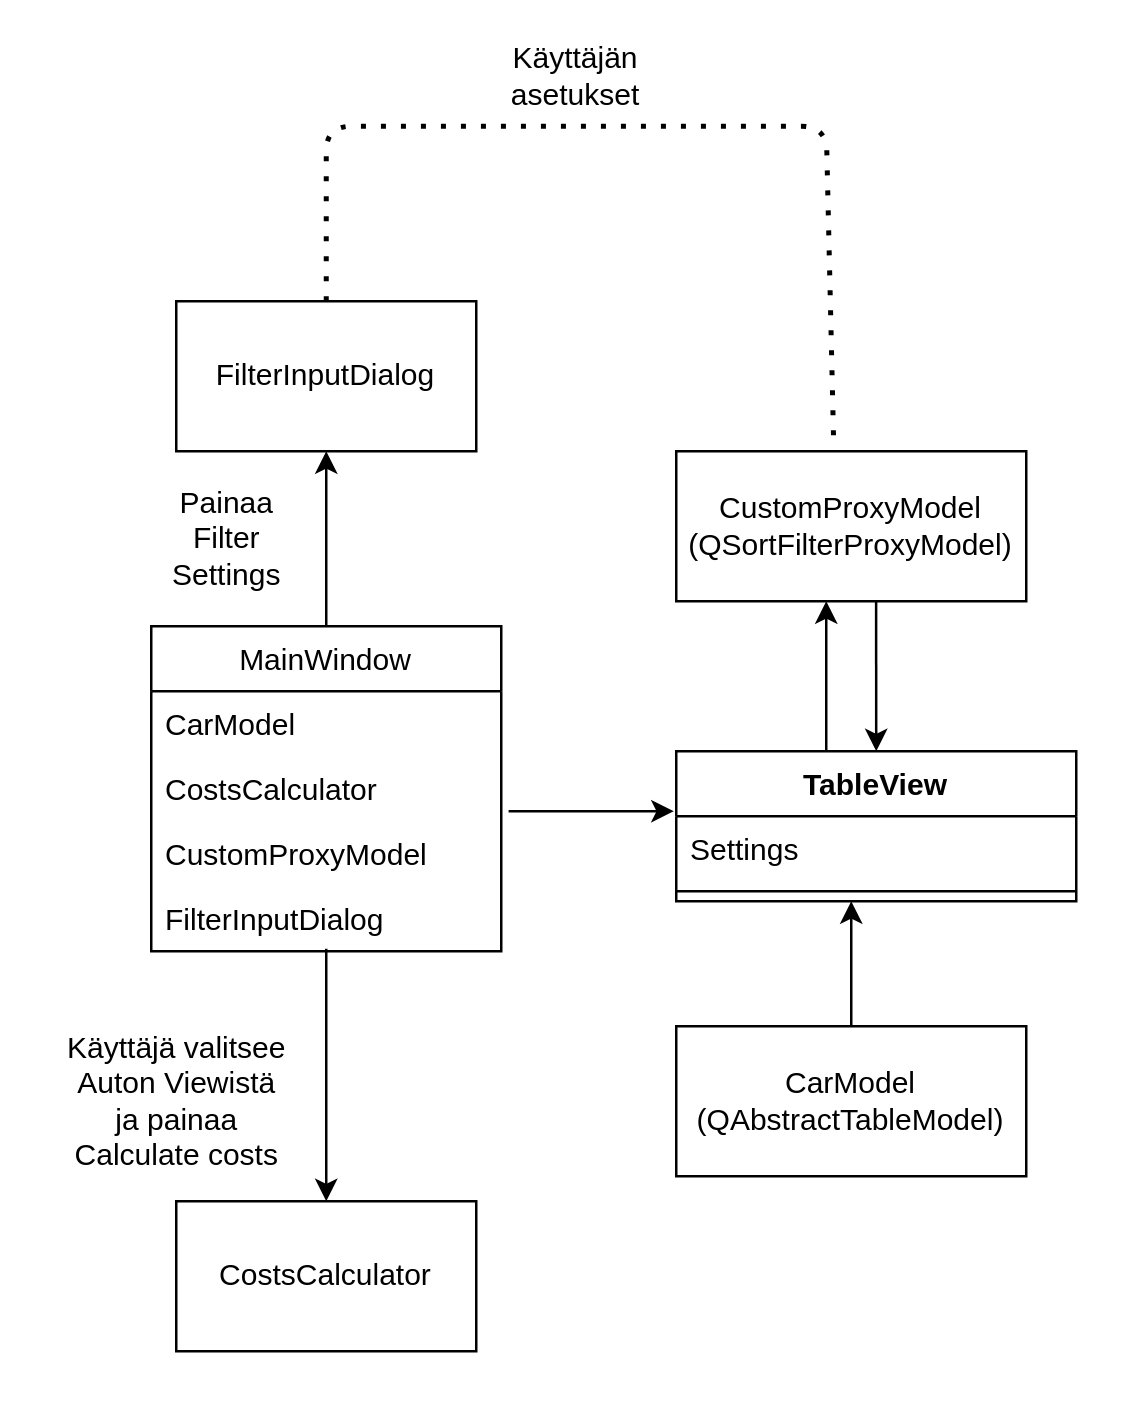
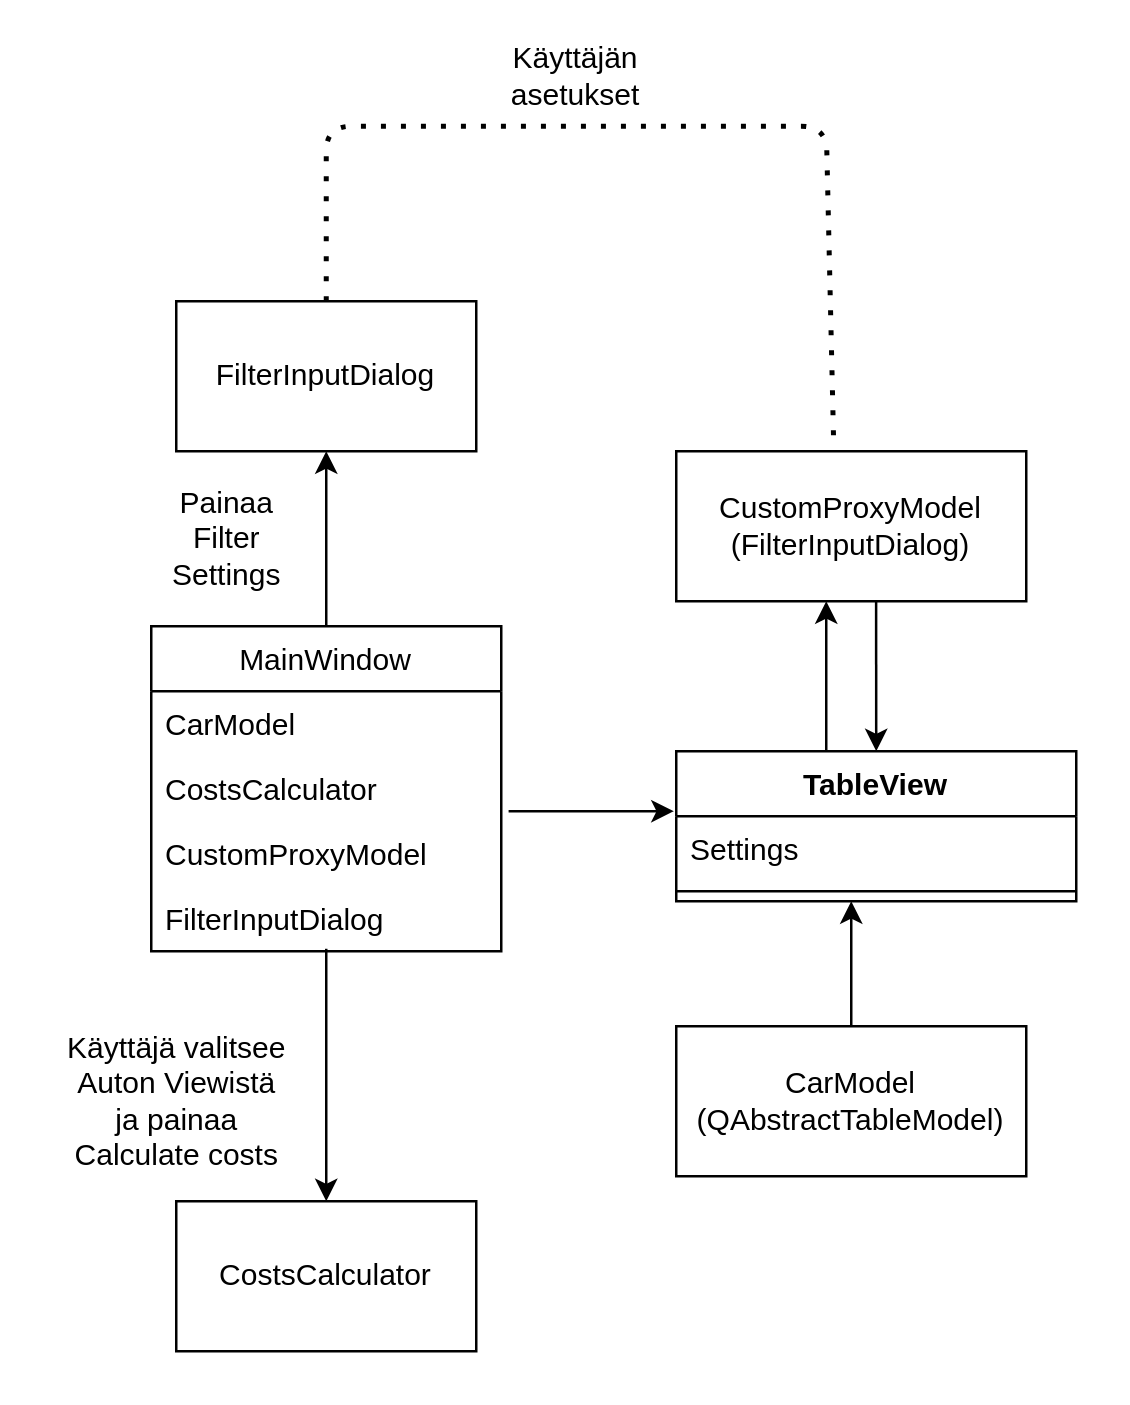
(851, 526) -> (851, 526)
